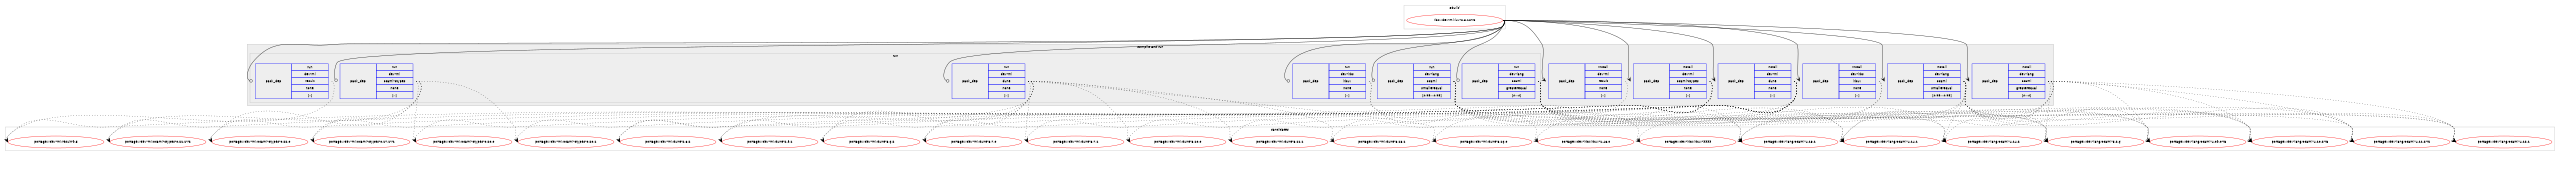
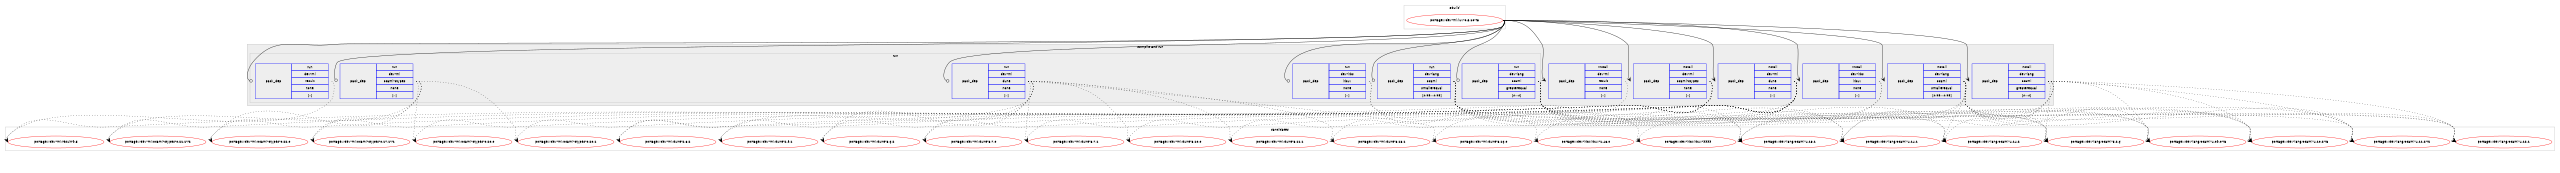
(1455, 20) -> (1455, 20)
